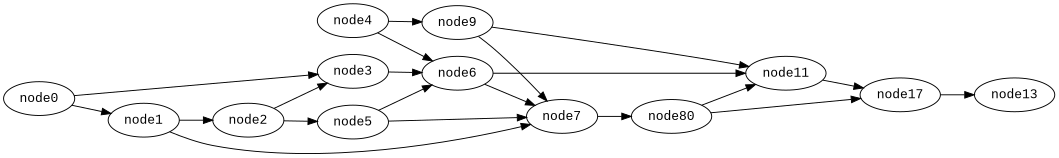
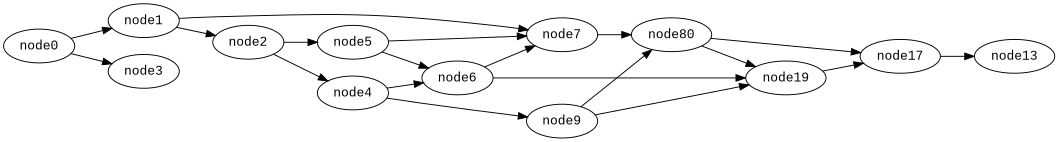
(511, 64) -> (610, 84)
(400, 72) -> none
(786, 73) -> (786, 78)
(296, 98) -> (296, 65)
